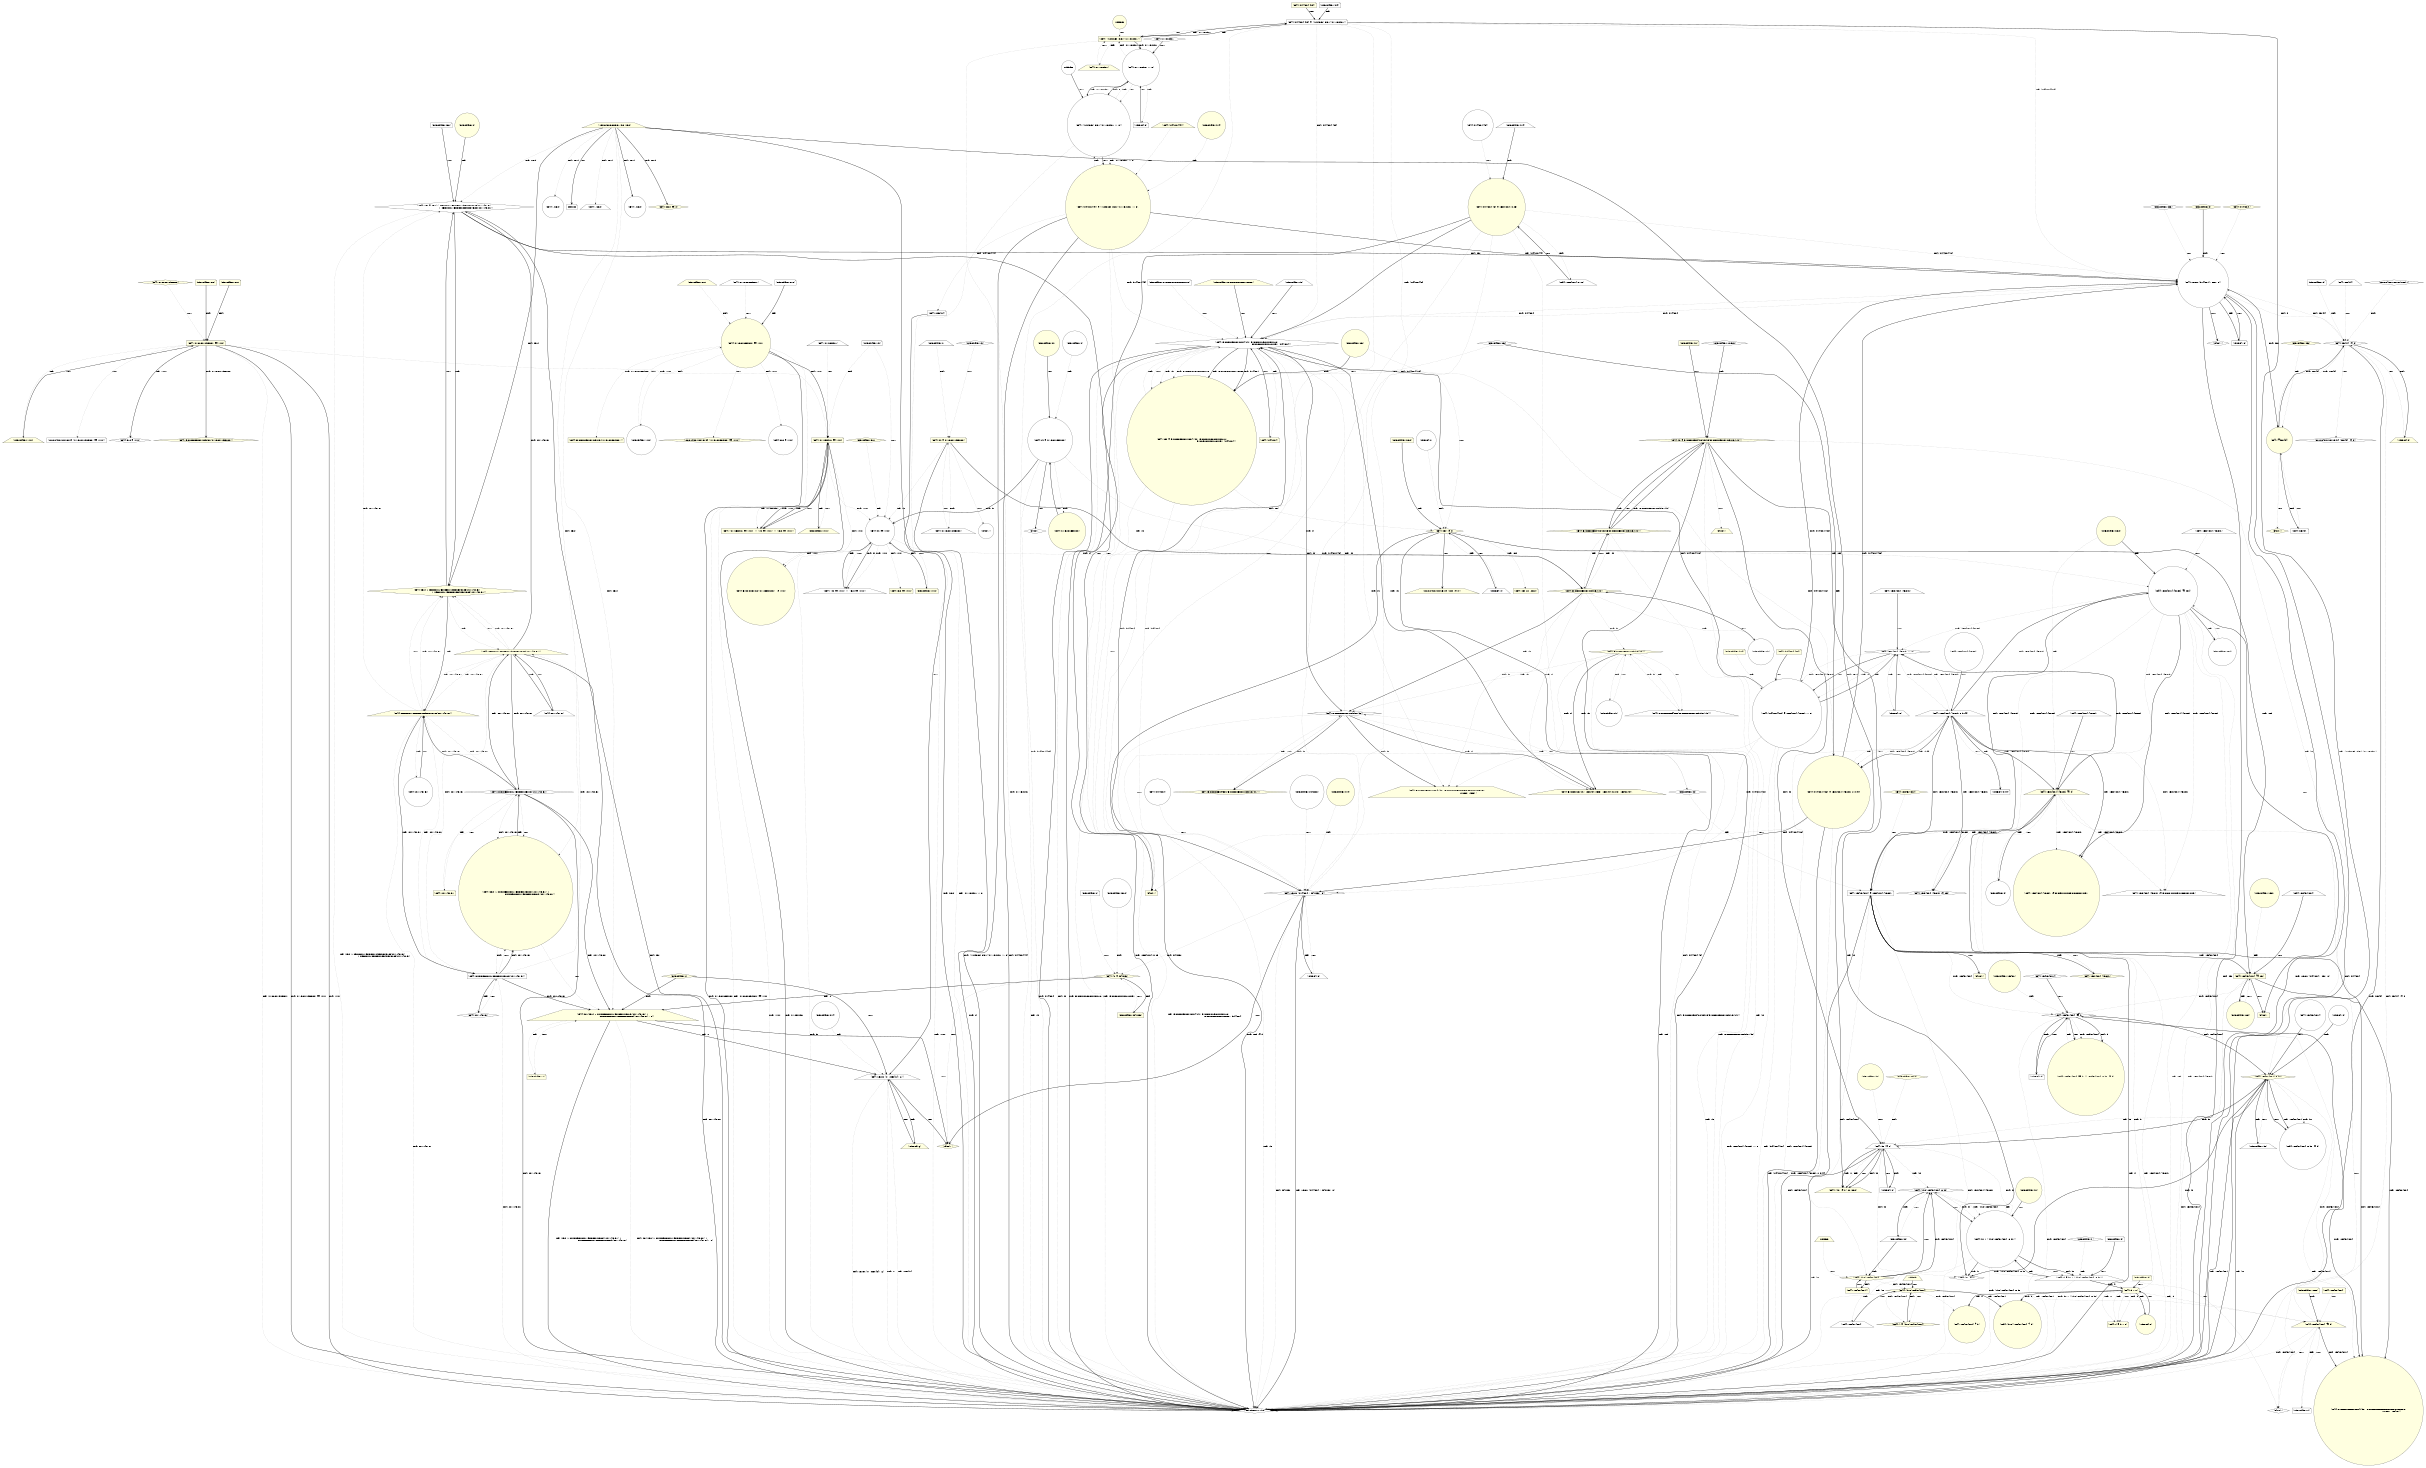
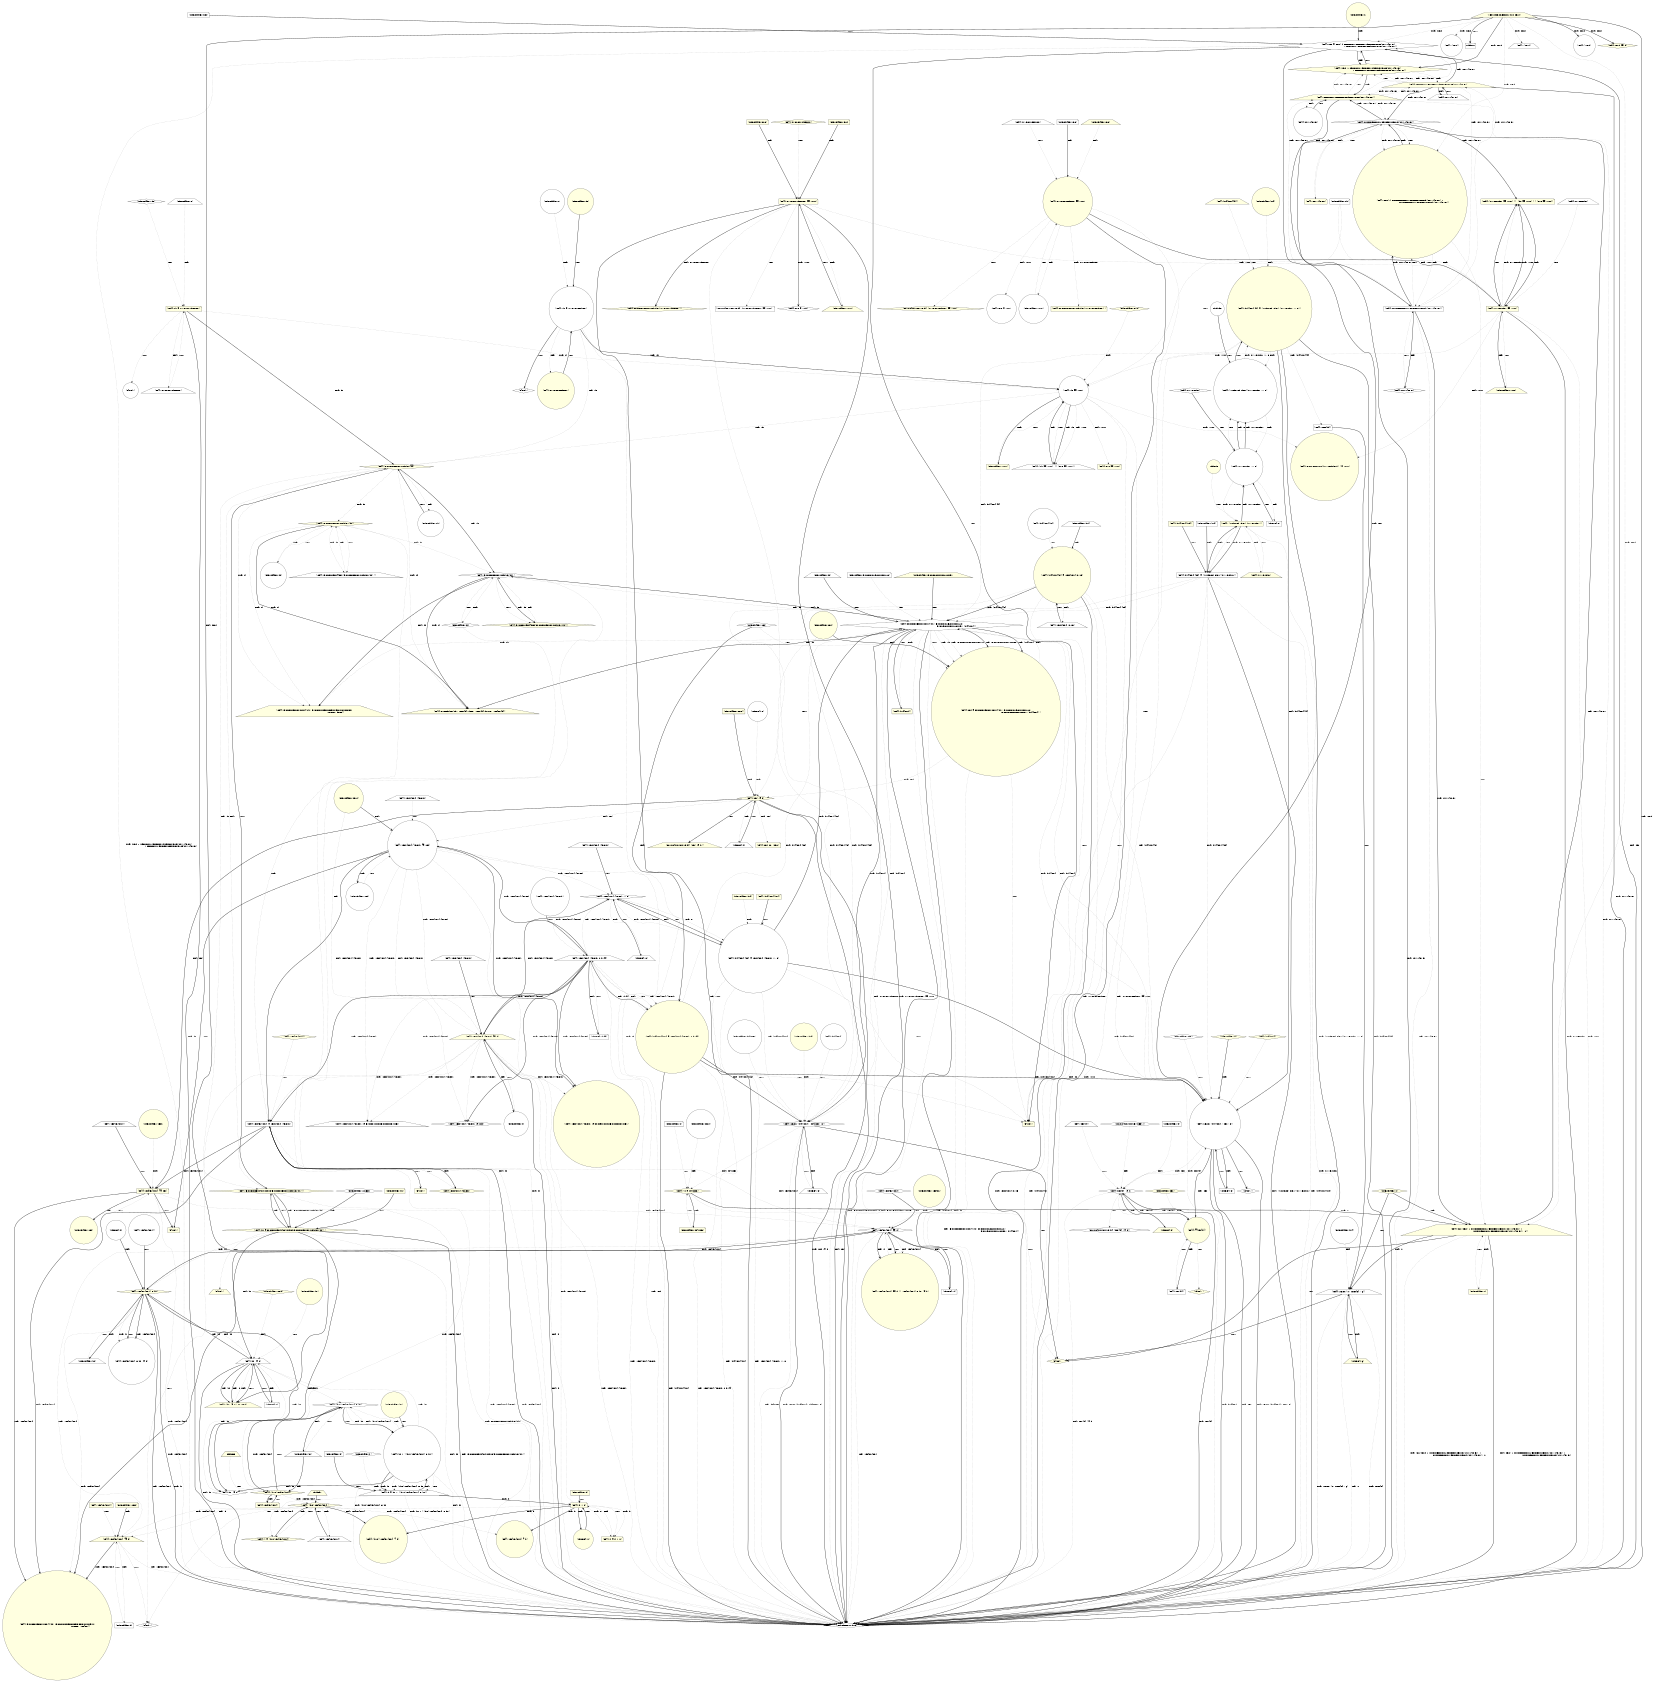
(2284, 313) -> (1180, 1171)
(489, 724) -> (1470, 145)
(959, 832) -> none
